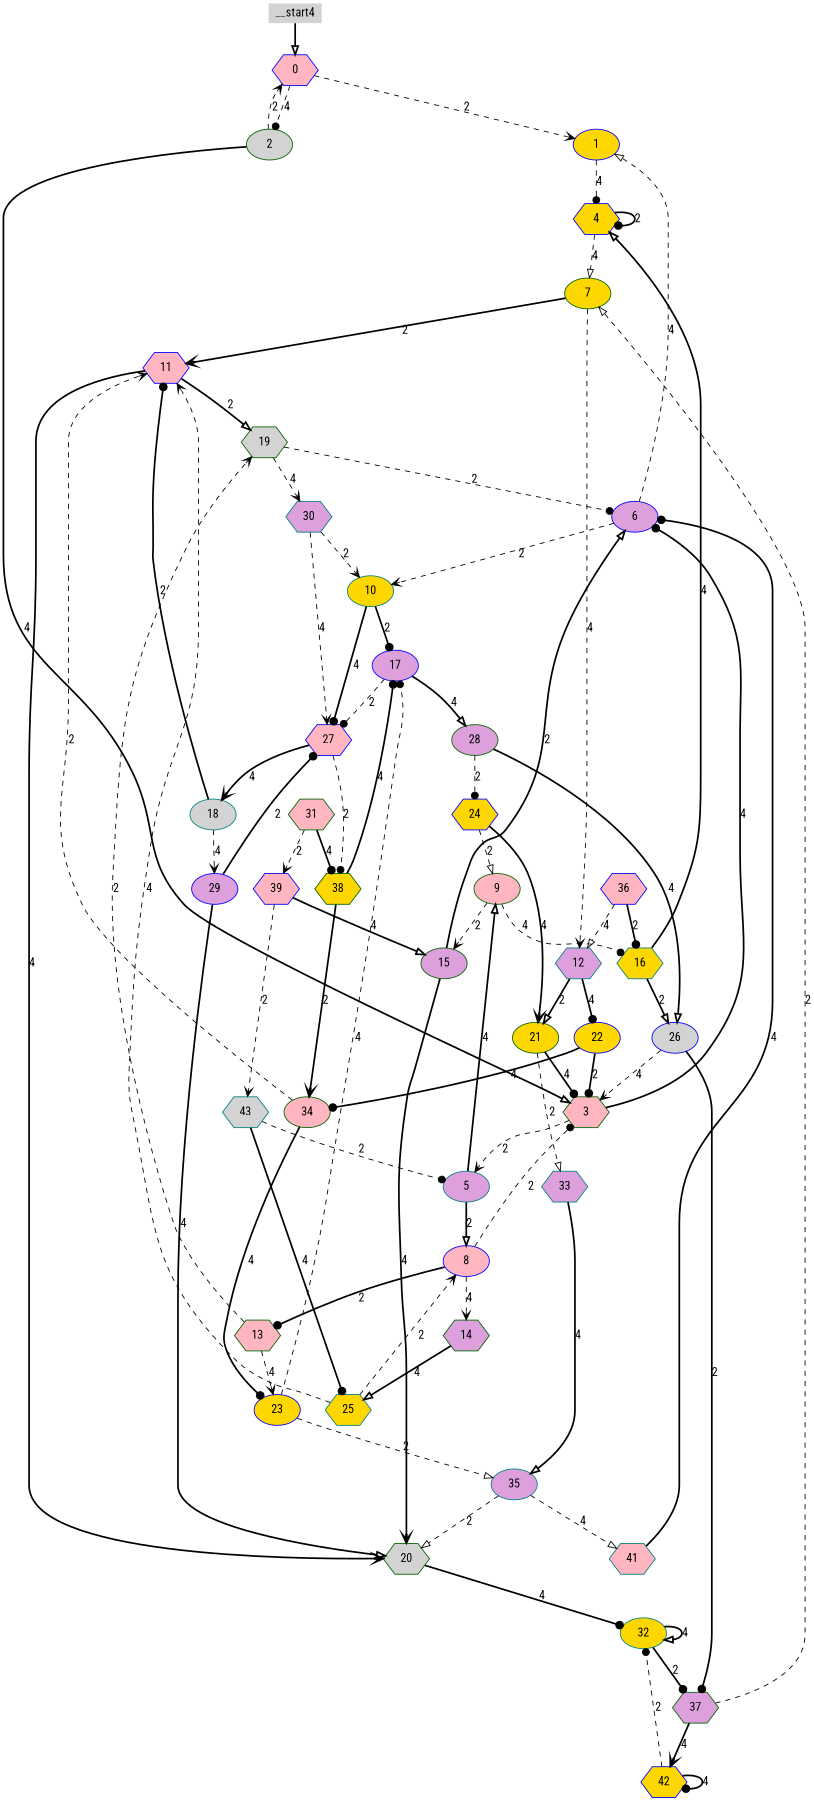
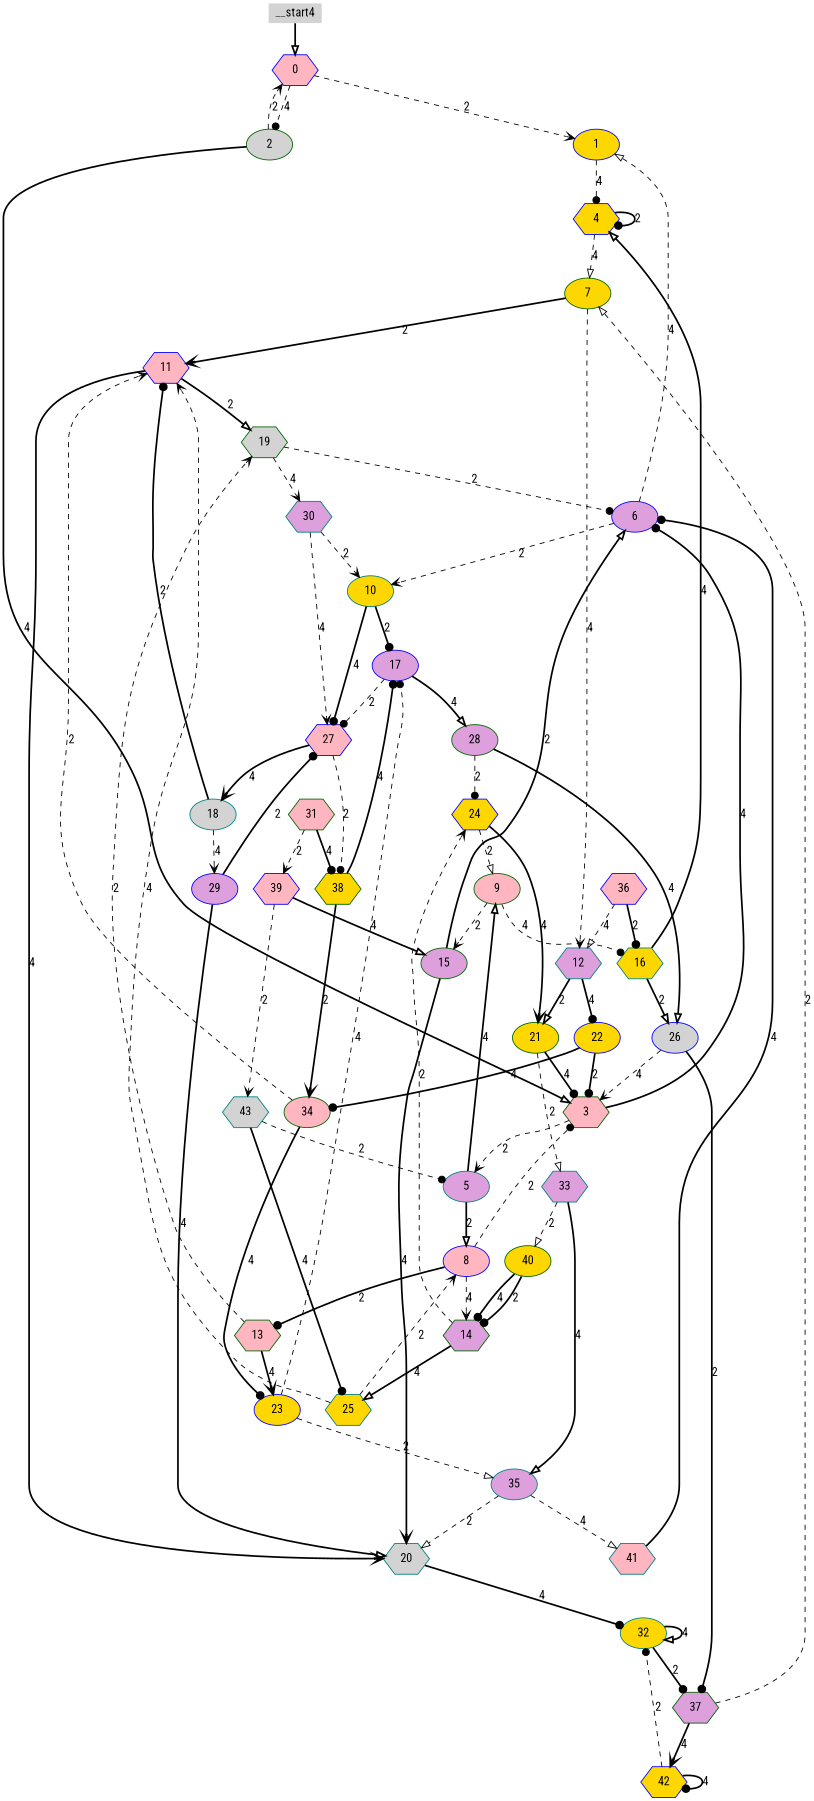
none -> (419, 1080)
none -> (528, 1261)
(266, 1369) -> (266, 1369)
(406, 1559) -> (406, 1559)
